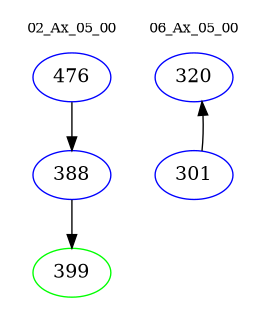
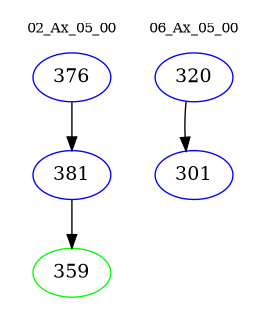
(72, 77) -> (72, 77)
(203, 133) -> (185, 119)
(72, 175) -> (72, 175)
(72, 273) -> (72, 273)
